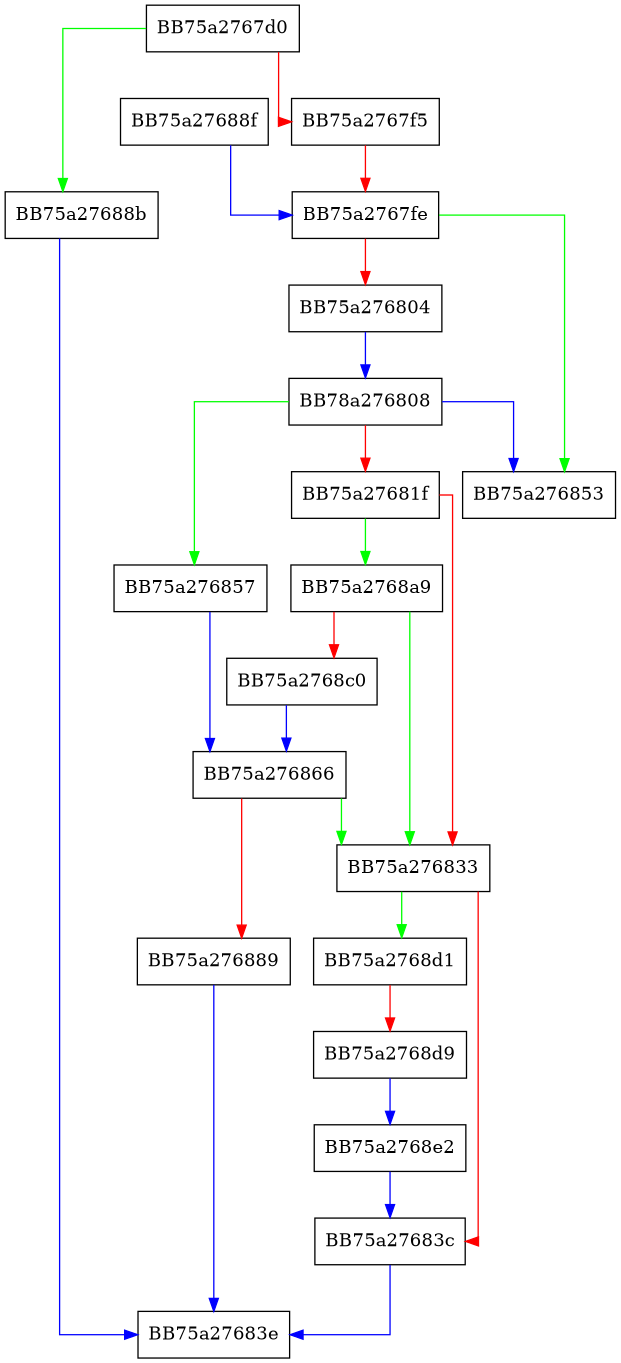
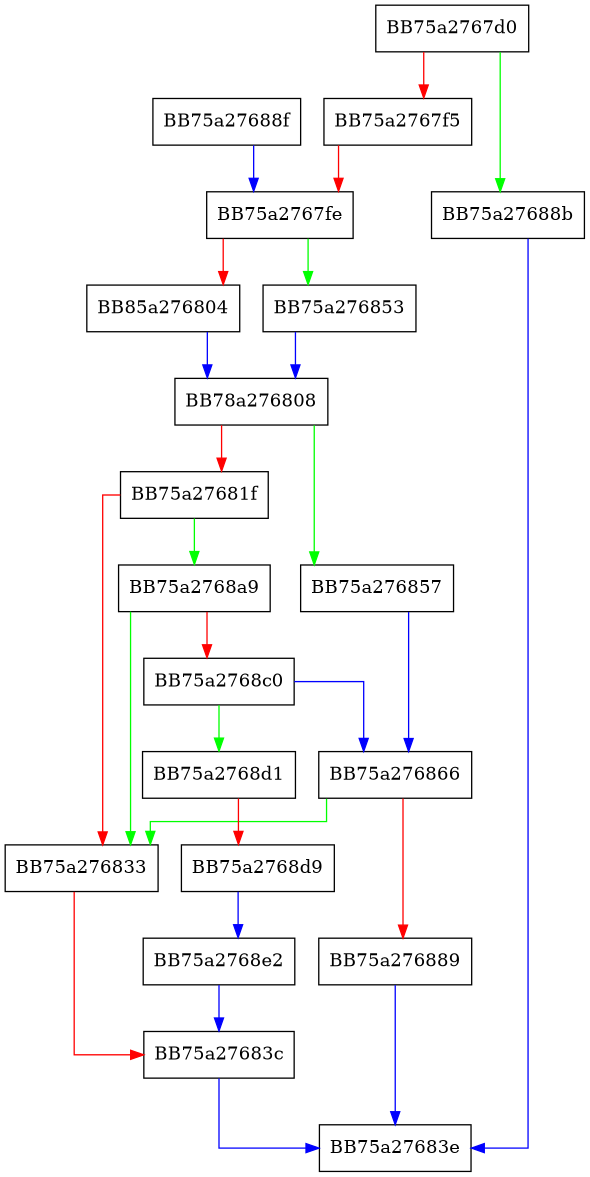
(365, 308) -> (163, 308)
(506, 402) -> (295, 348)
(402, 908) -> (219, 722)
